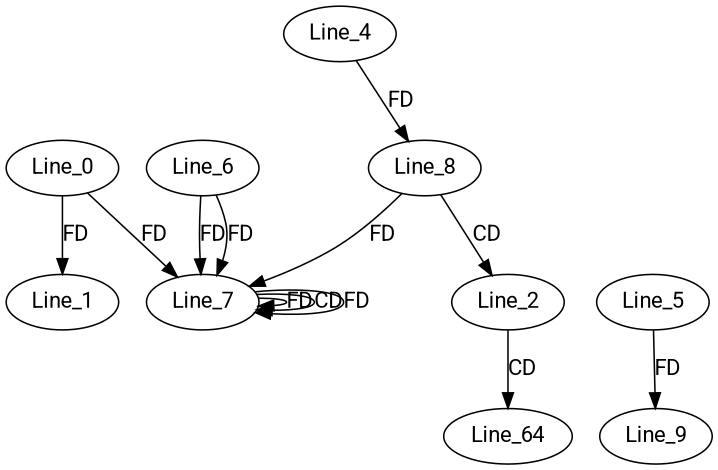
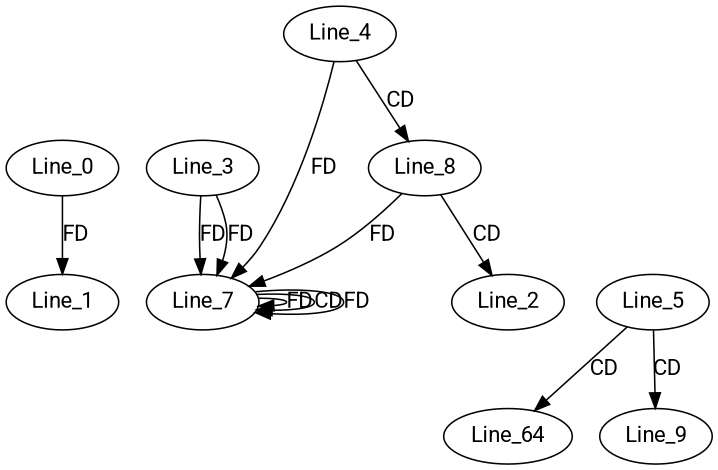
(401, 101) -> (401, 101)
(203, 168) -> (203, 168)
(127, 230) -> (299, 170)
(508, 361) -> (587, 364)
(668, 369) -> (668, 369)
